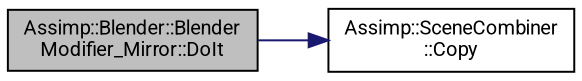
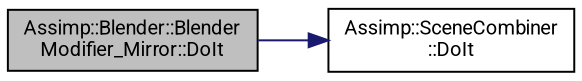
(451, 40) -> (451, 40)
